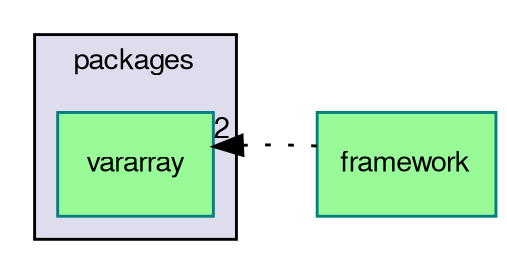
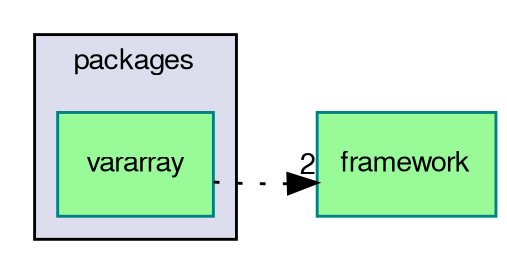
(280, 145) -> (255, 184)
